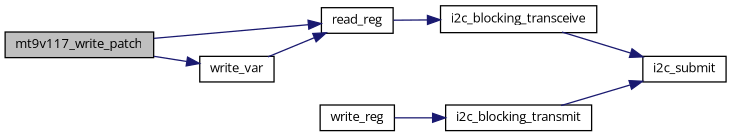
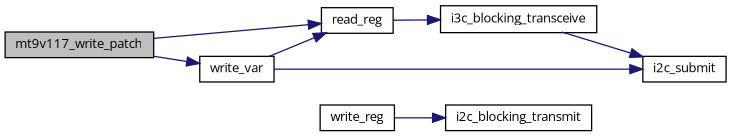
(519, 19) -> (519, 19)
(595, 95) -> (452, 69)
